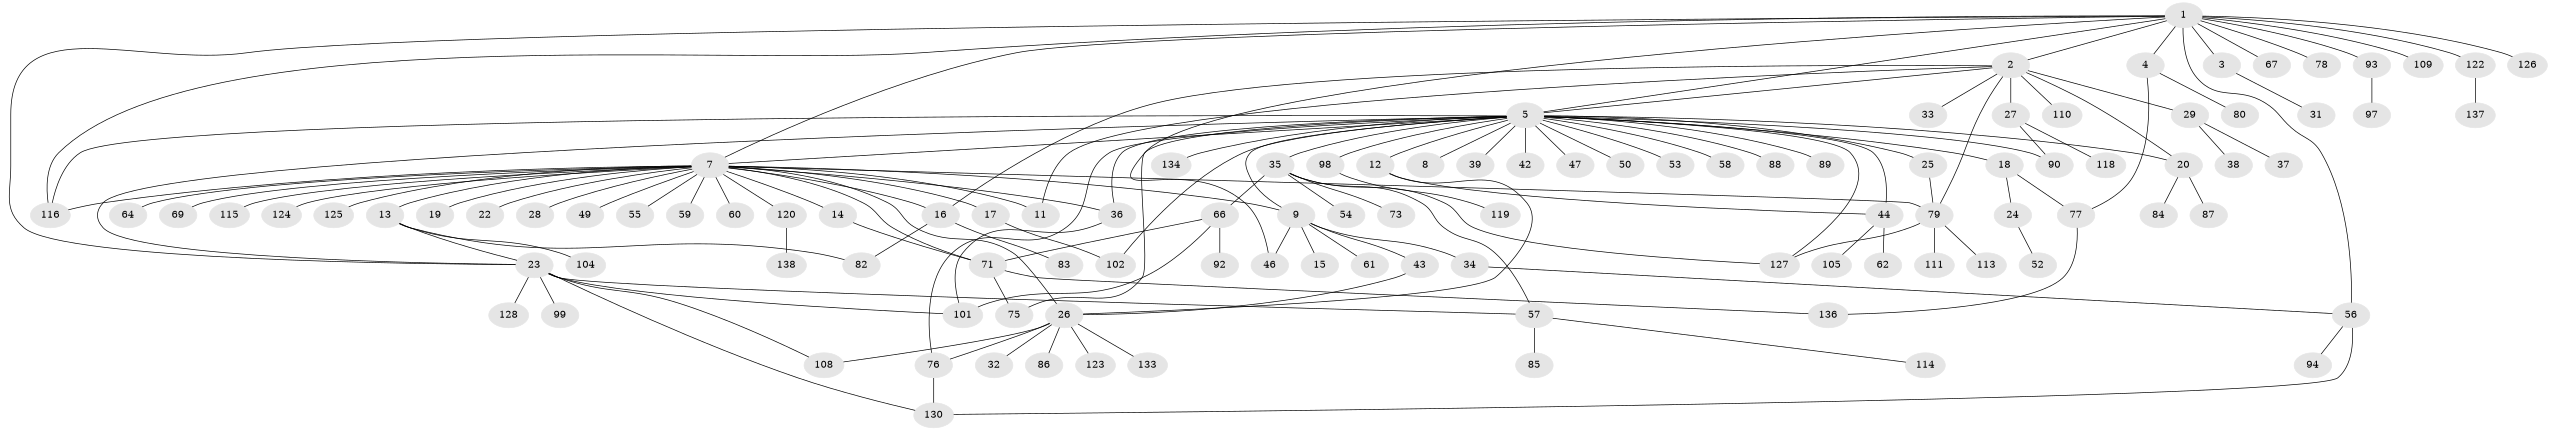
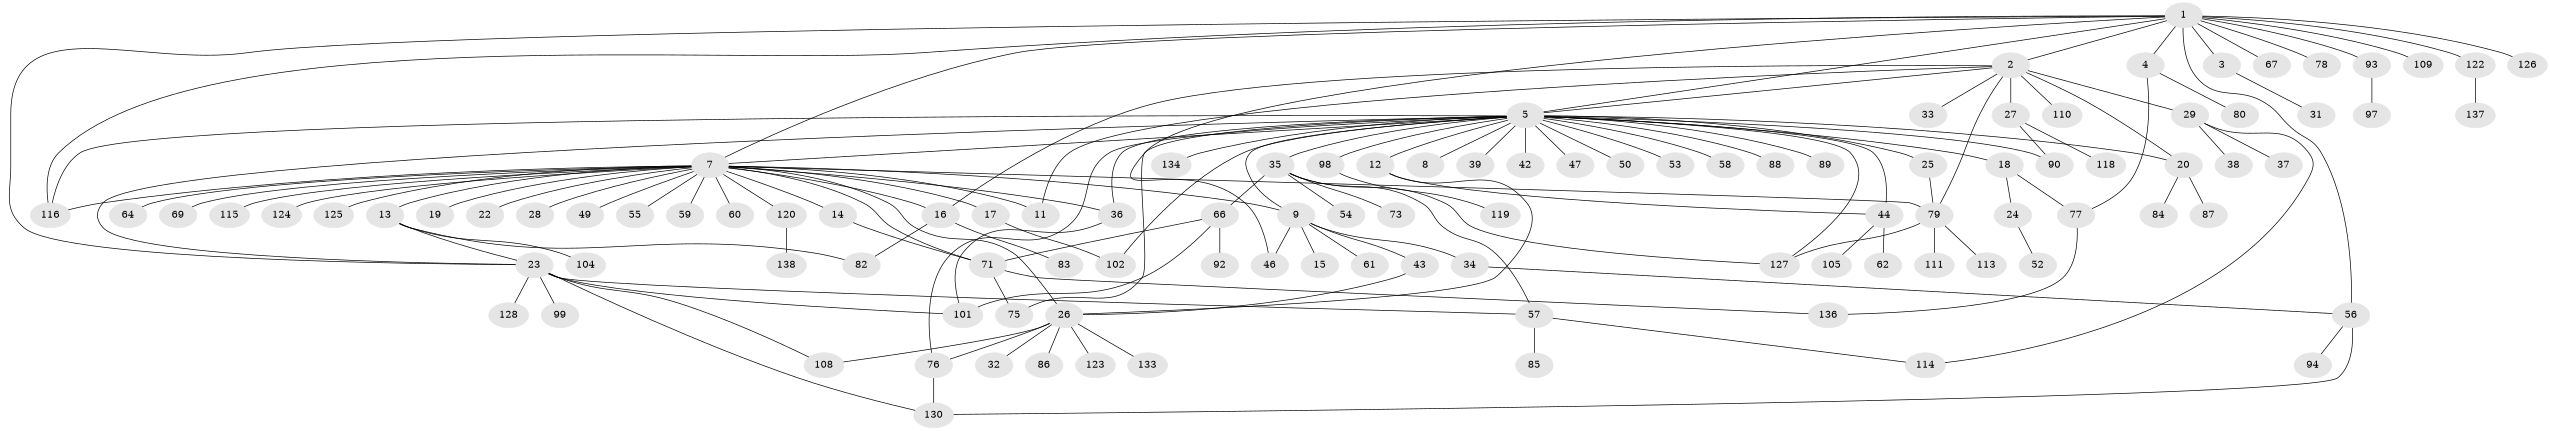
none -> (2210, 277)
